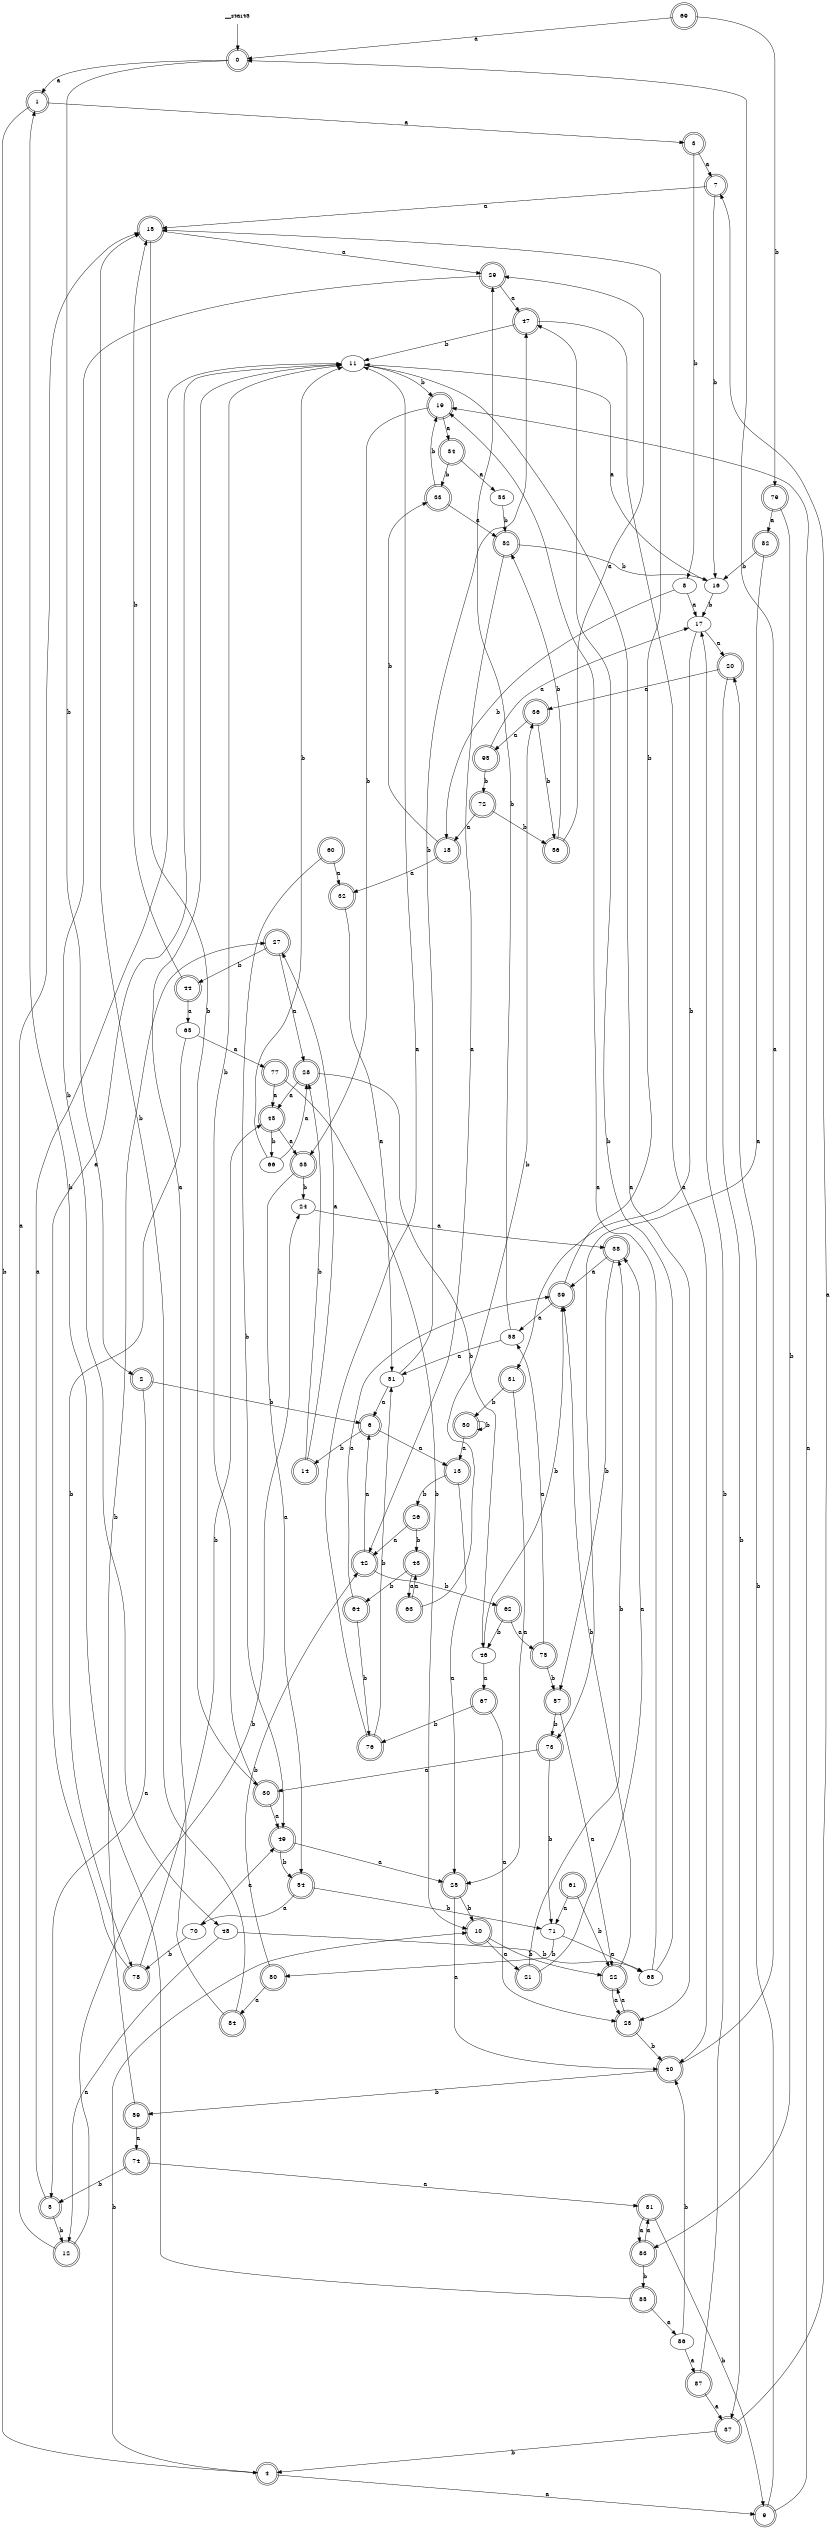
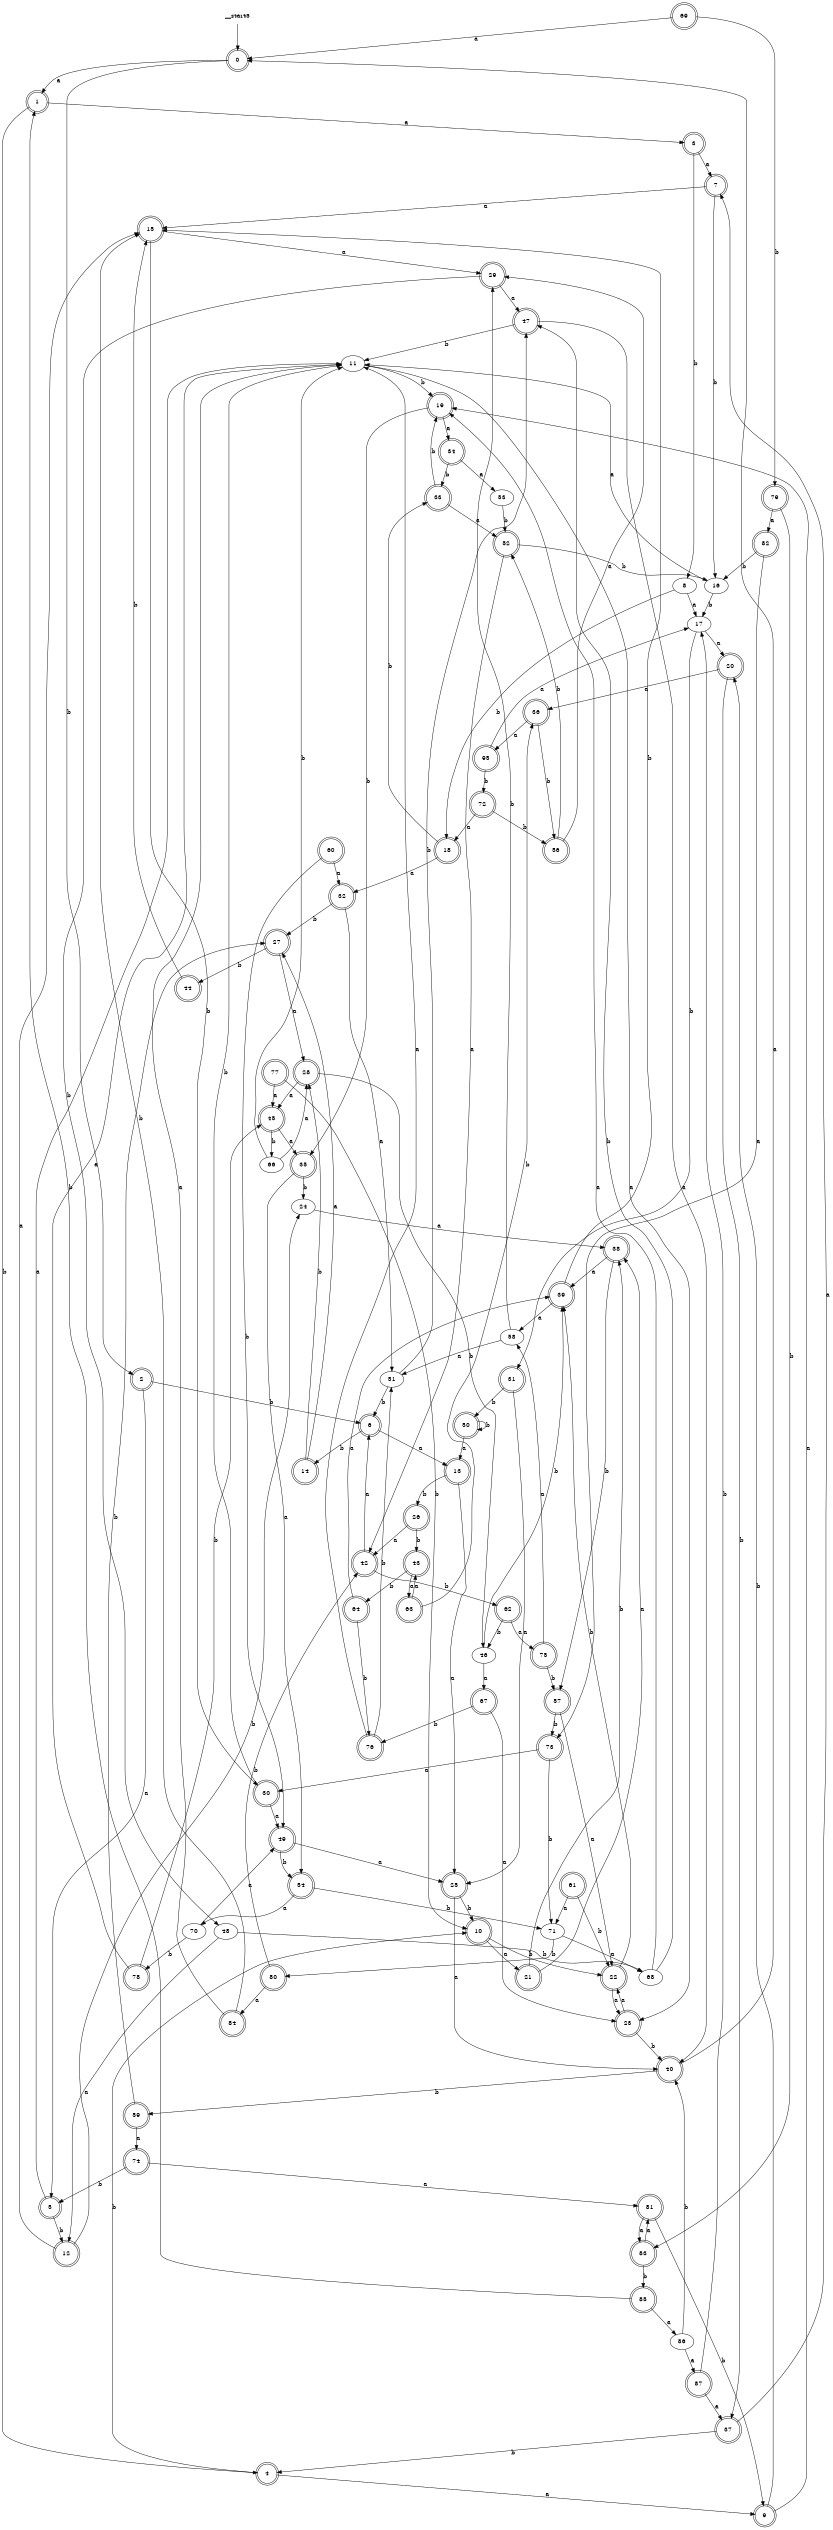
none -> (311, 918)
(188, 1031) -> none
(384, 1402) -> (384, 1402)
